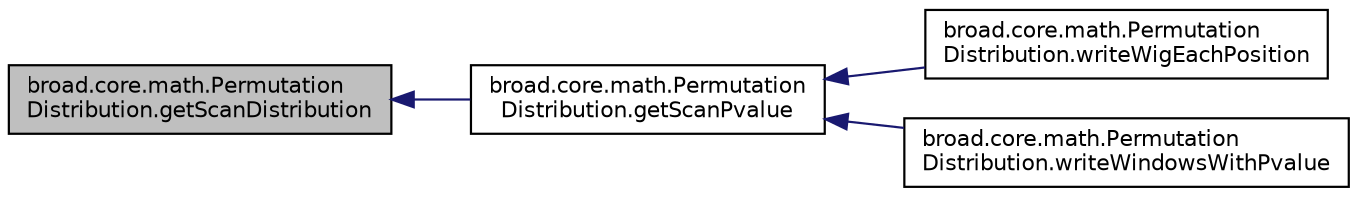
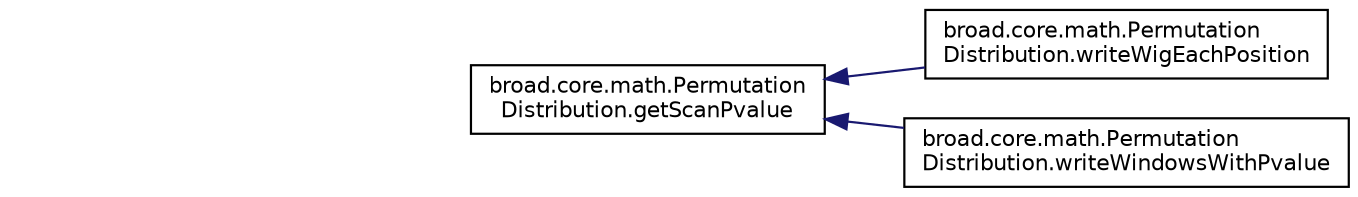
(200, 99) -> none
